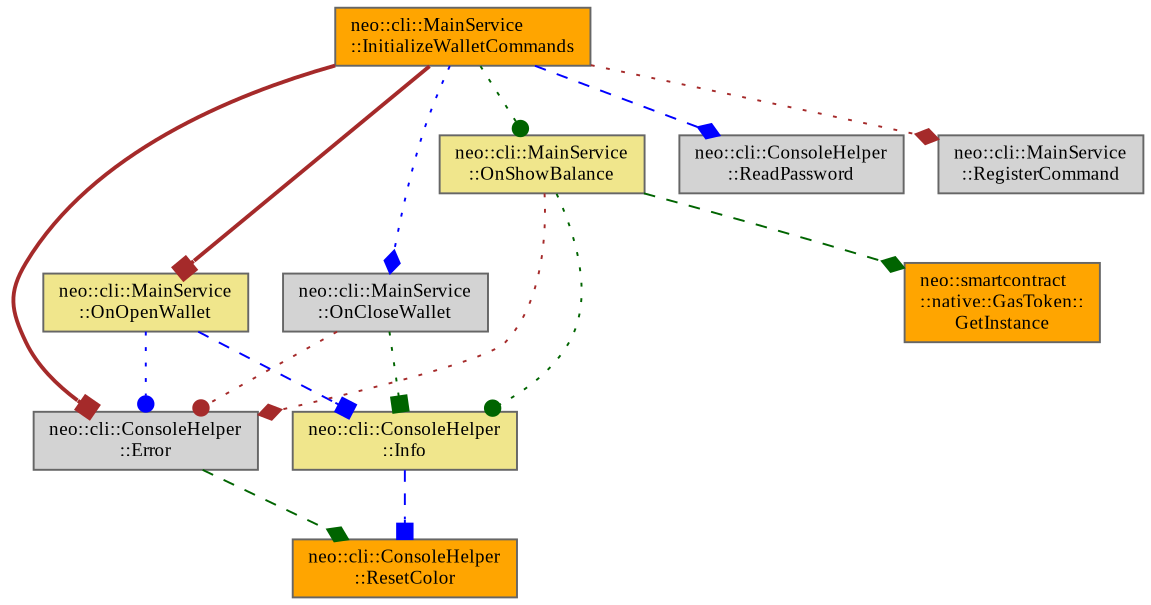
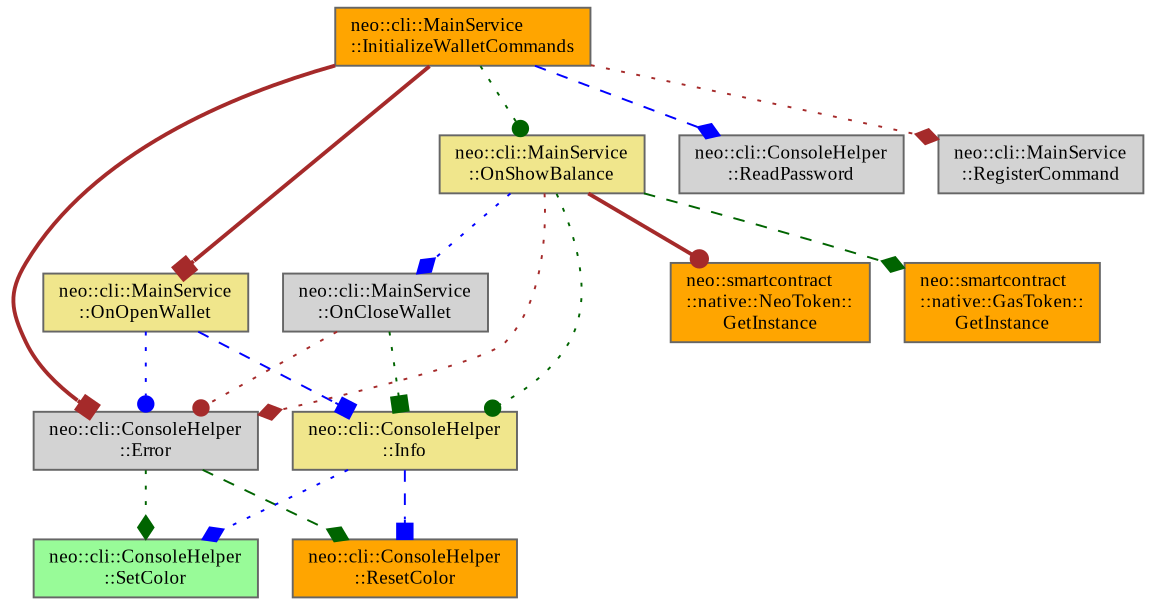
(416, 156) -> (473, 226)
none -> (770, 303)
none -> (146, 568)
